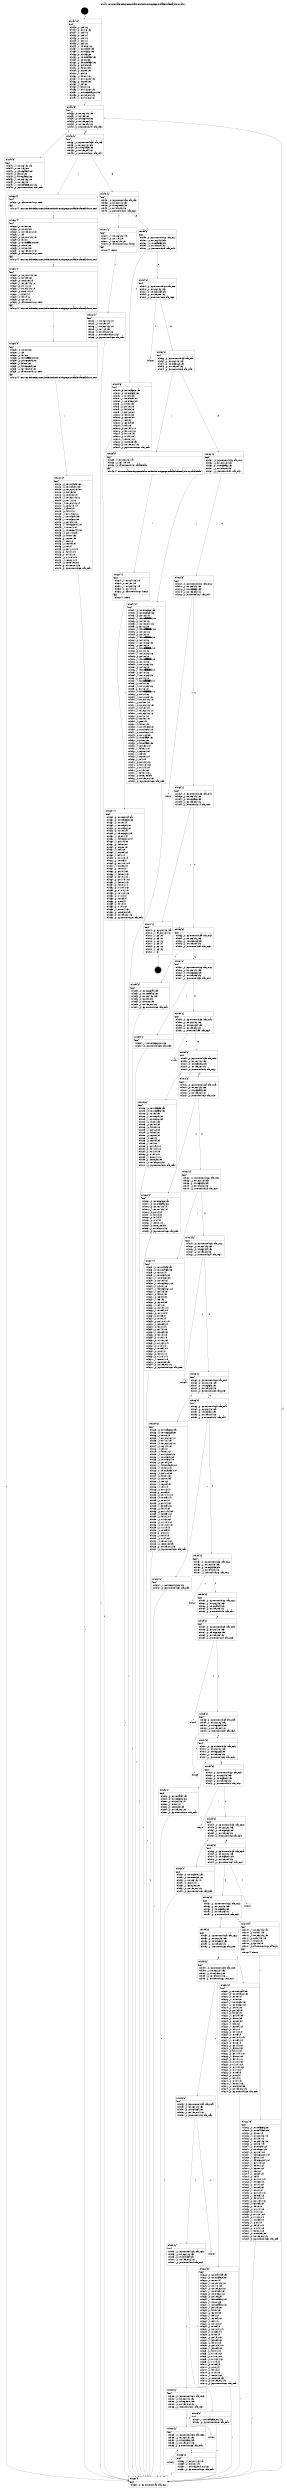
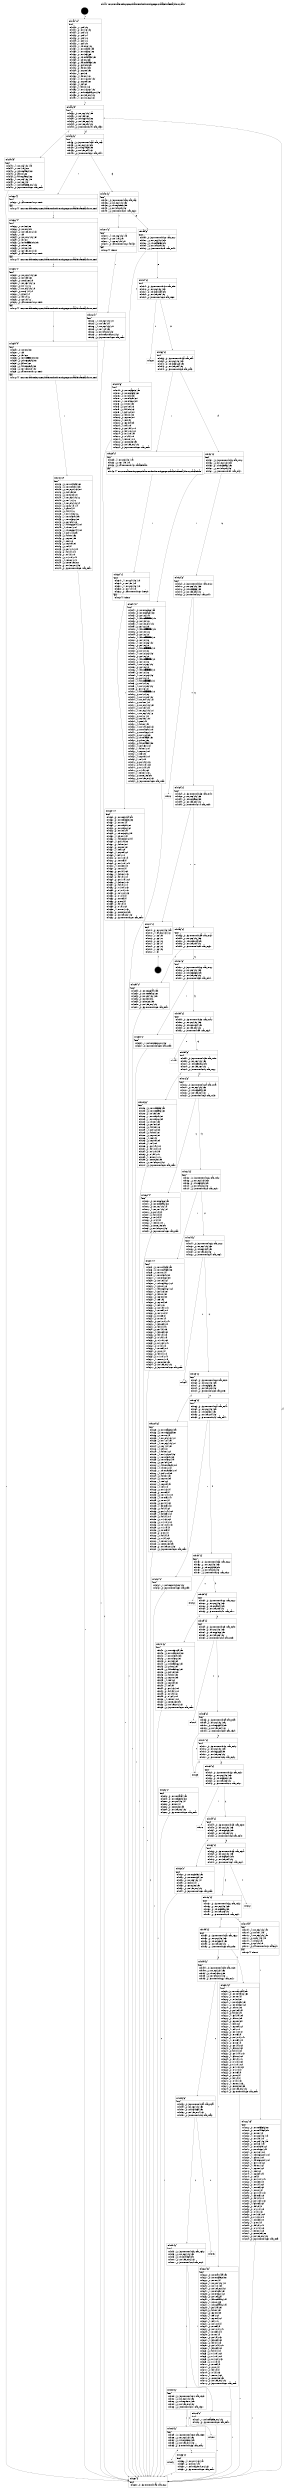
none -> (175, 1676)
(202, 1773) -> (196, 1765)
